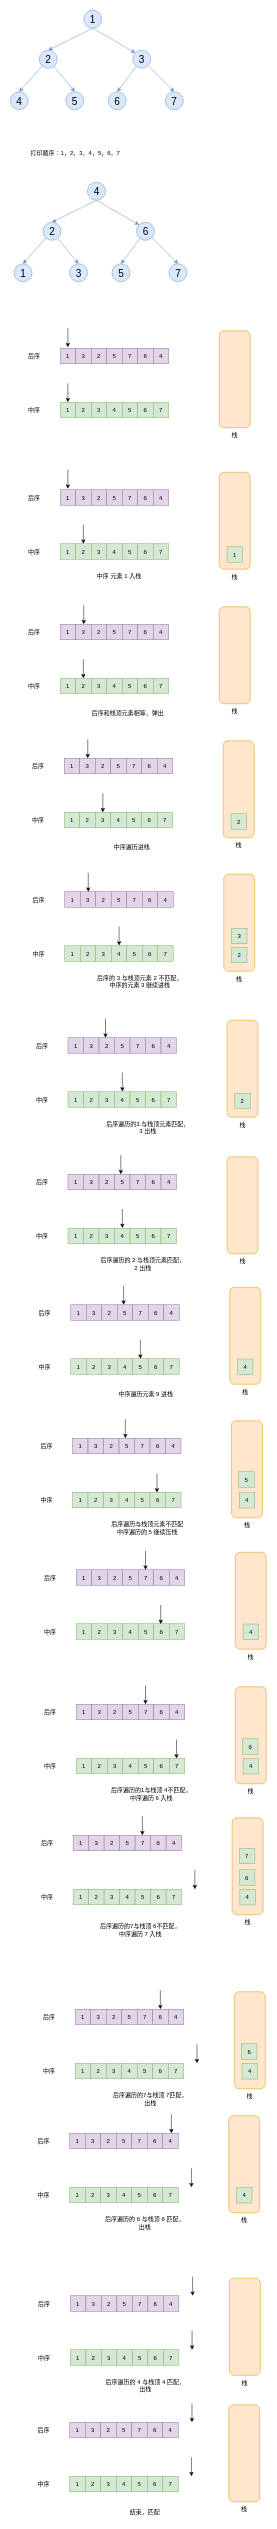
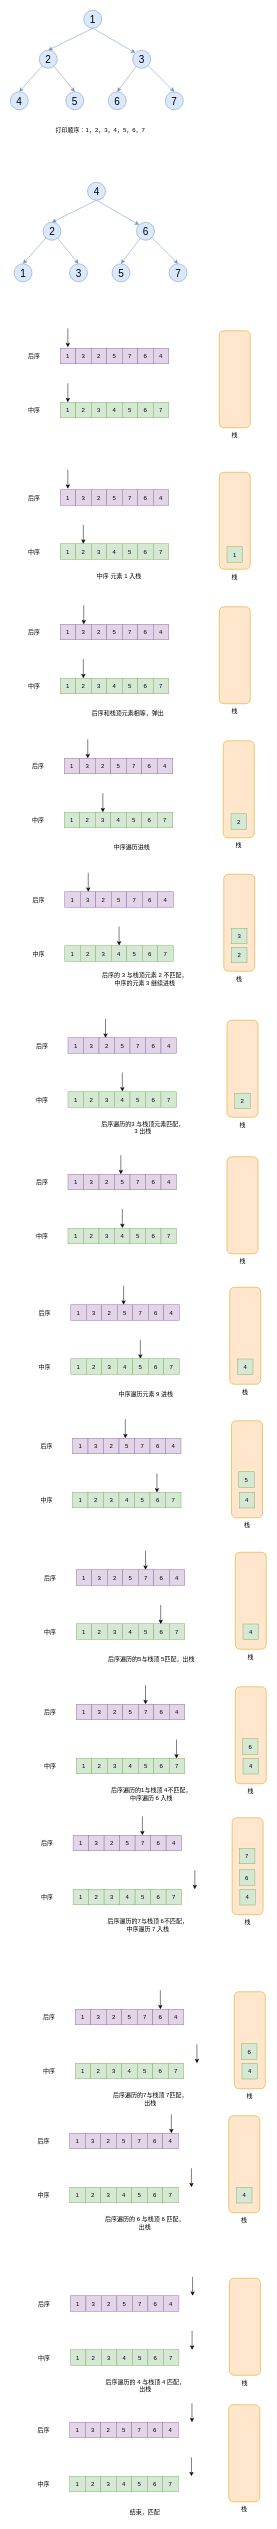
(76, 153) -> (101, 130)
(140, 981) -> (145, 979)
(148, 1127) -> (143, 1127)
(143, 1264) -> none
(147, 1528) -> none
none -> (151, 1659)
(141, 1930) -> (148, 1925)
